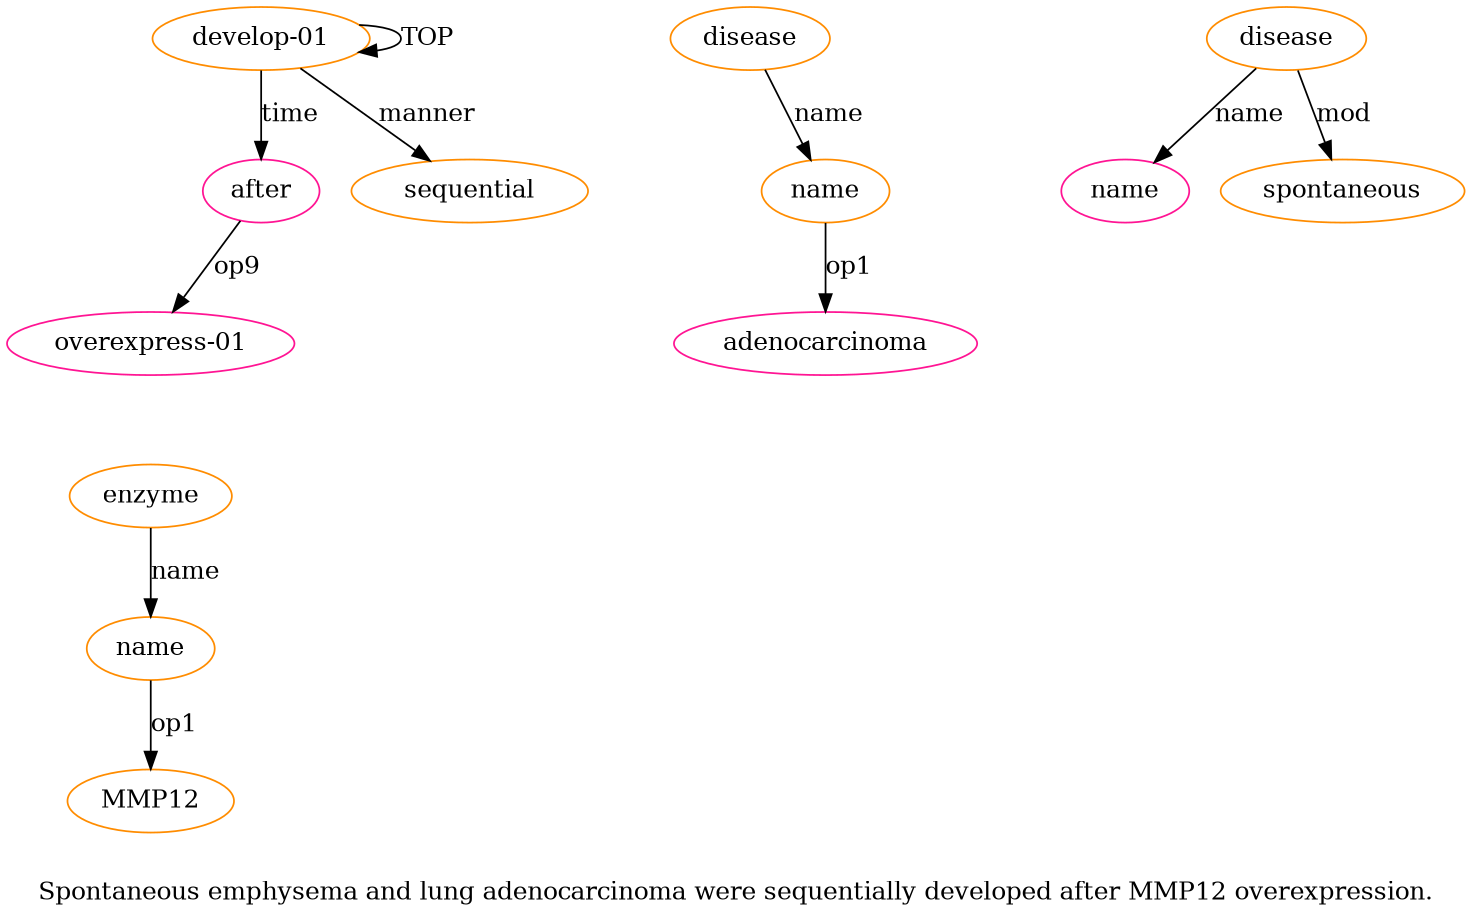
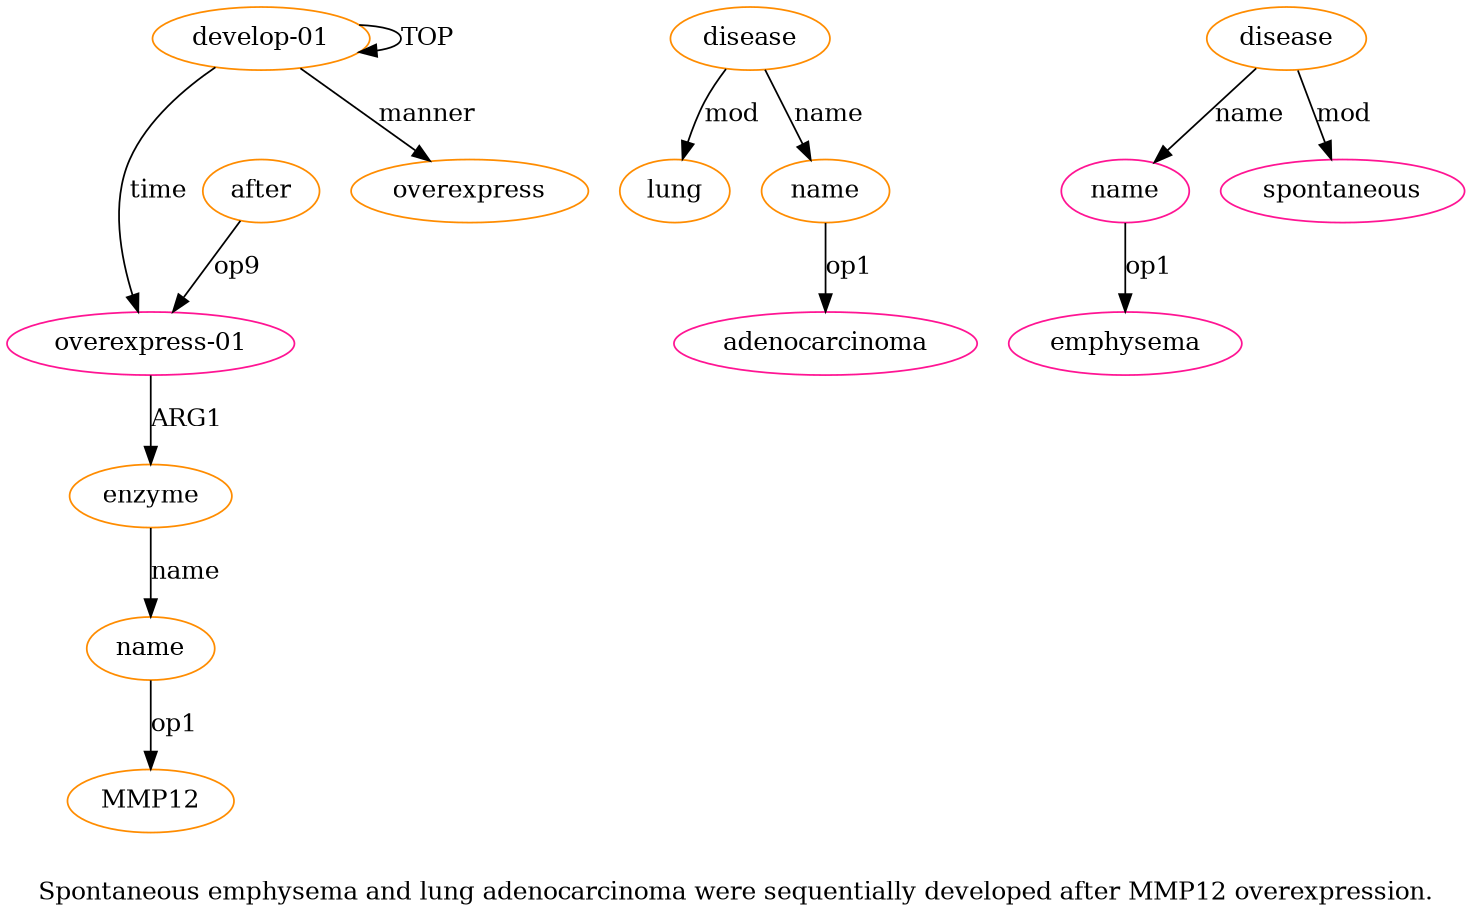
(261, 106) -> (128, 165)
(261, 191) -> (261, 191)
(470, 191) -> (470, 191)
none -> (675, 191)
(1343, 191) -> (1343, 191)
none -> (1125, 344)
none -> (151, 411)
